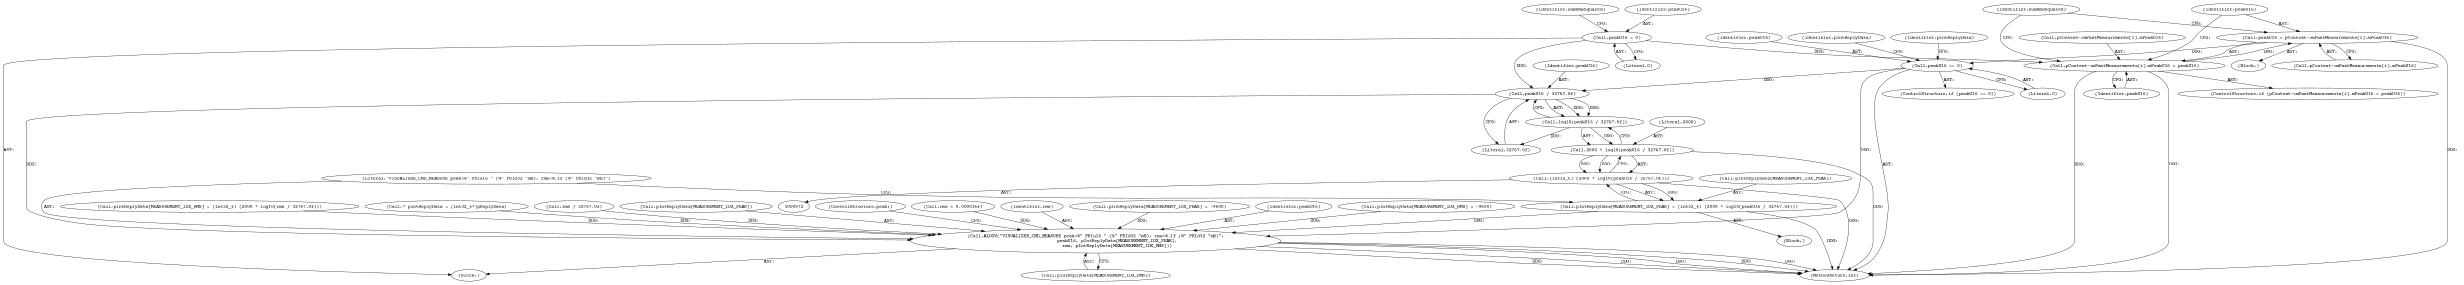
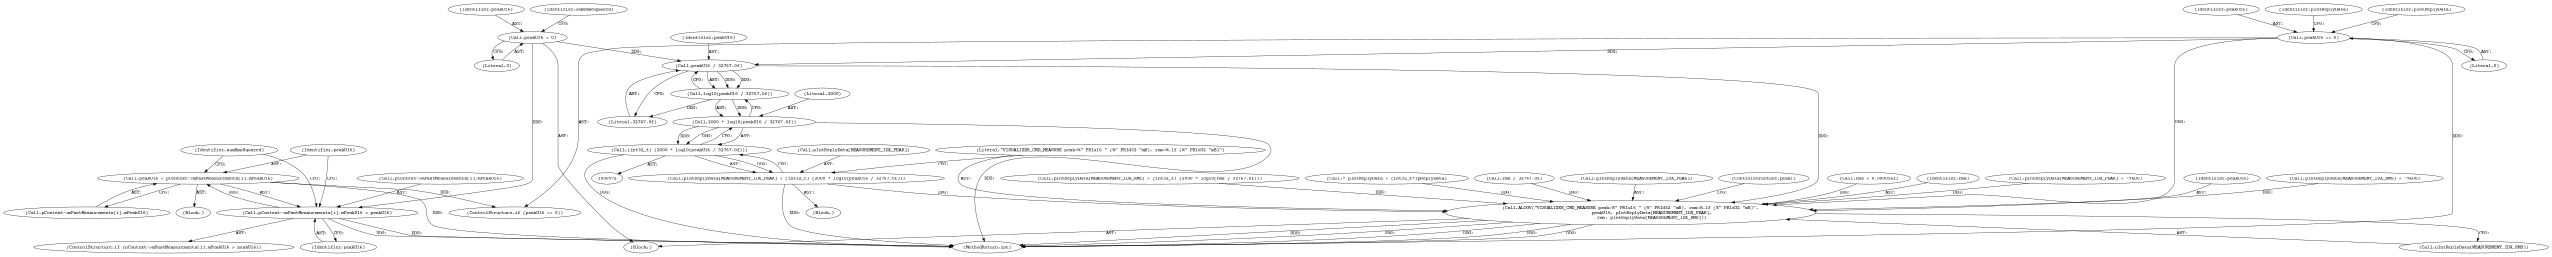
(2120, 55) -> (382, 188)
(1889, 164) -> (2459, 136)
